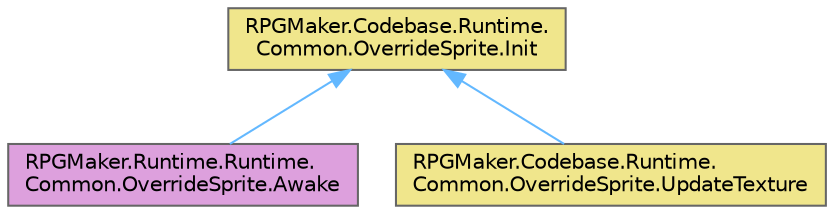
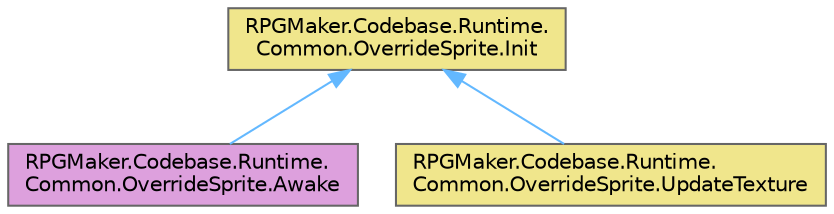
(183, 175) -> (183, 175)
